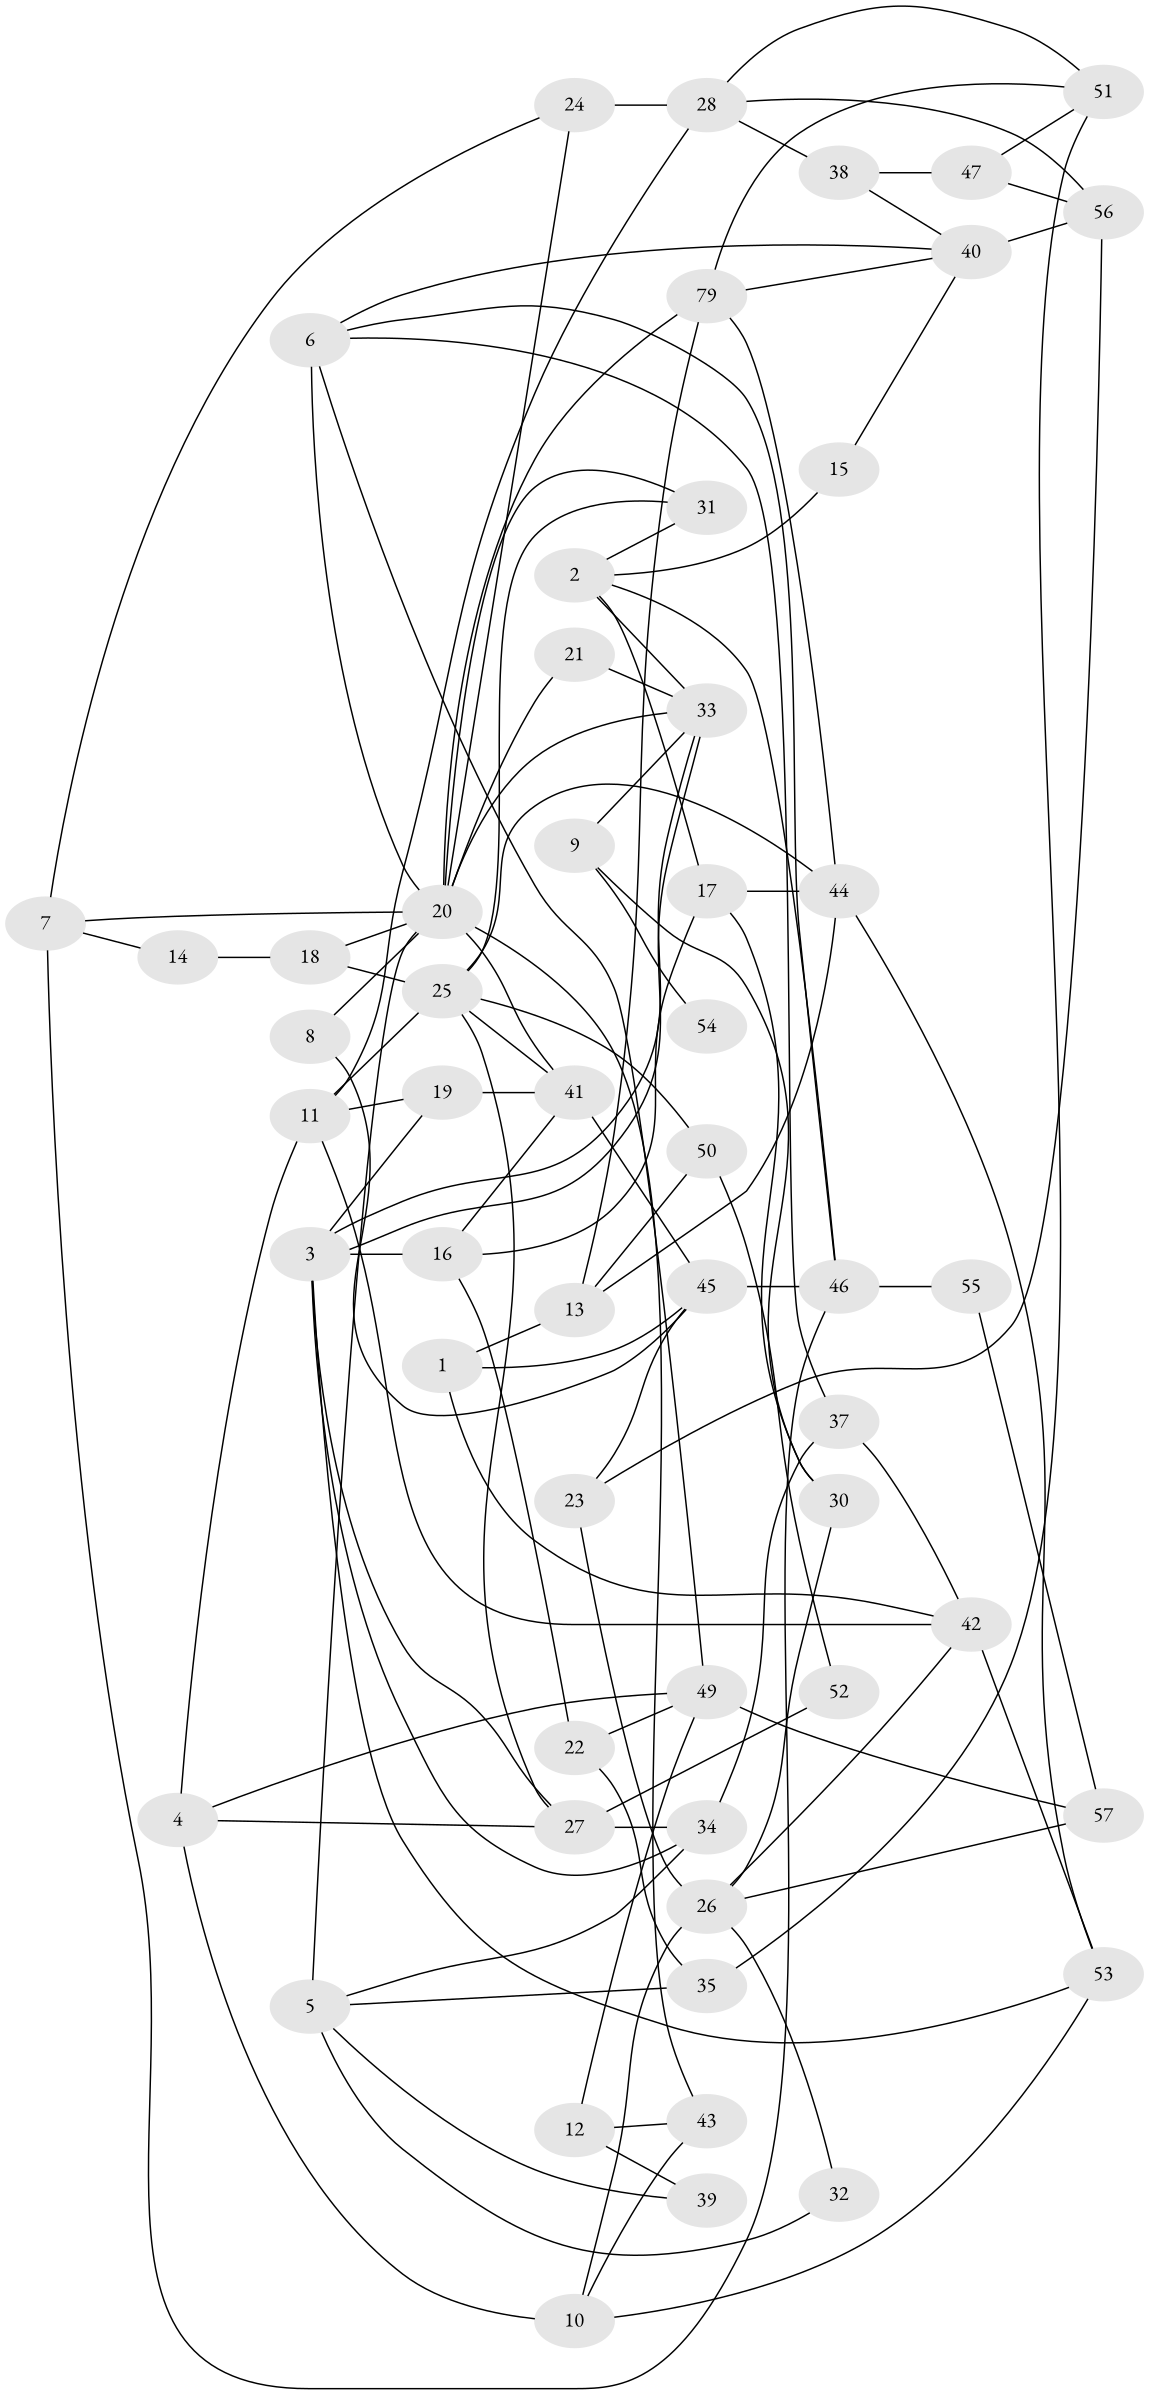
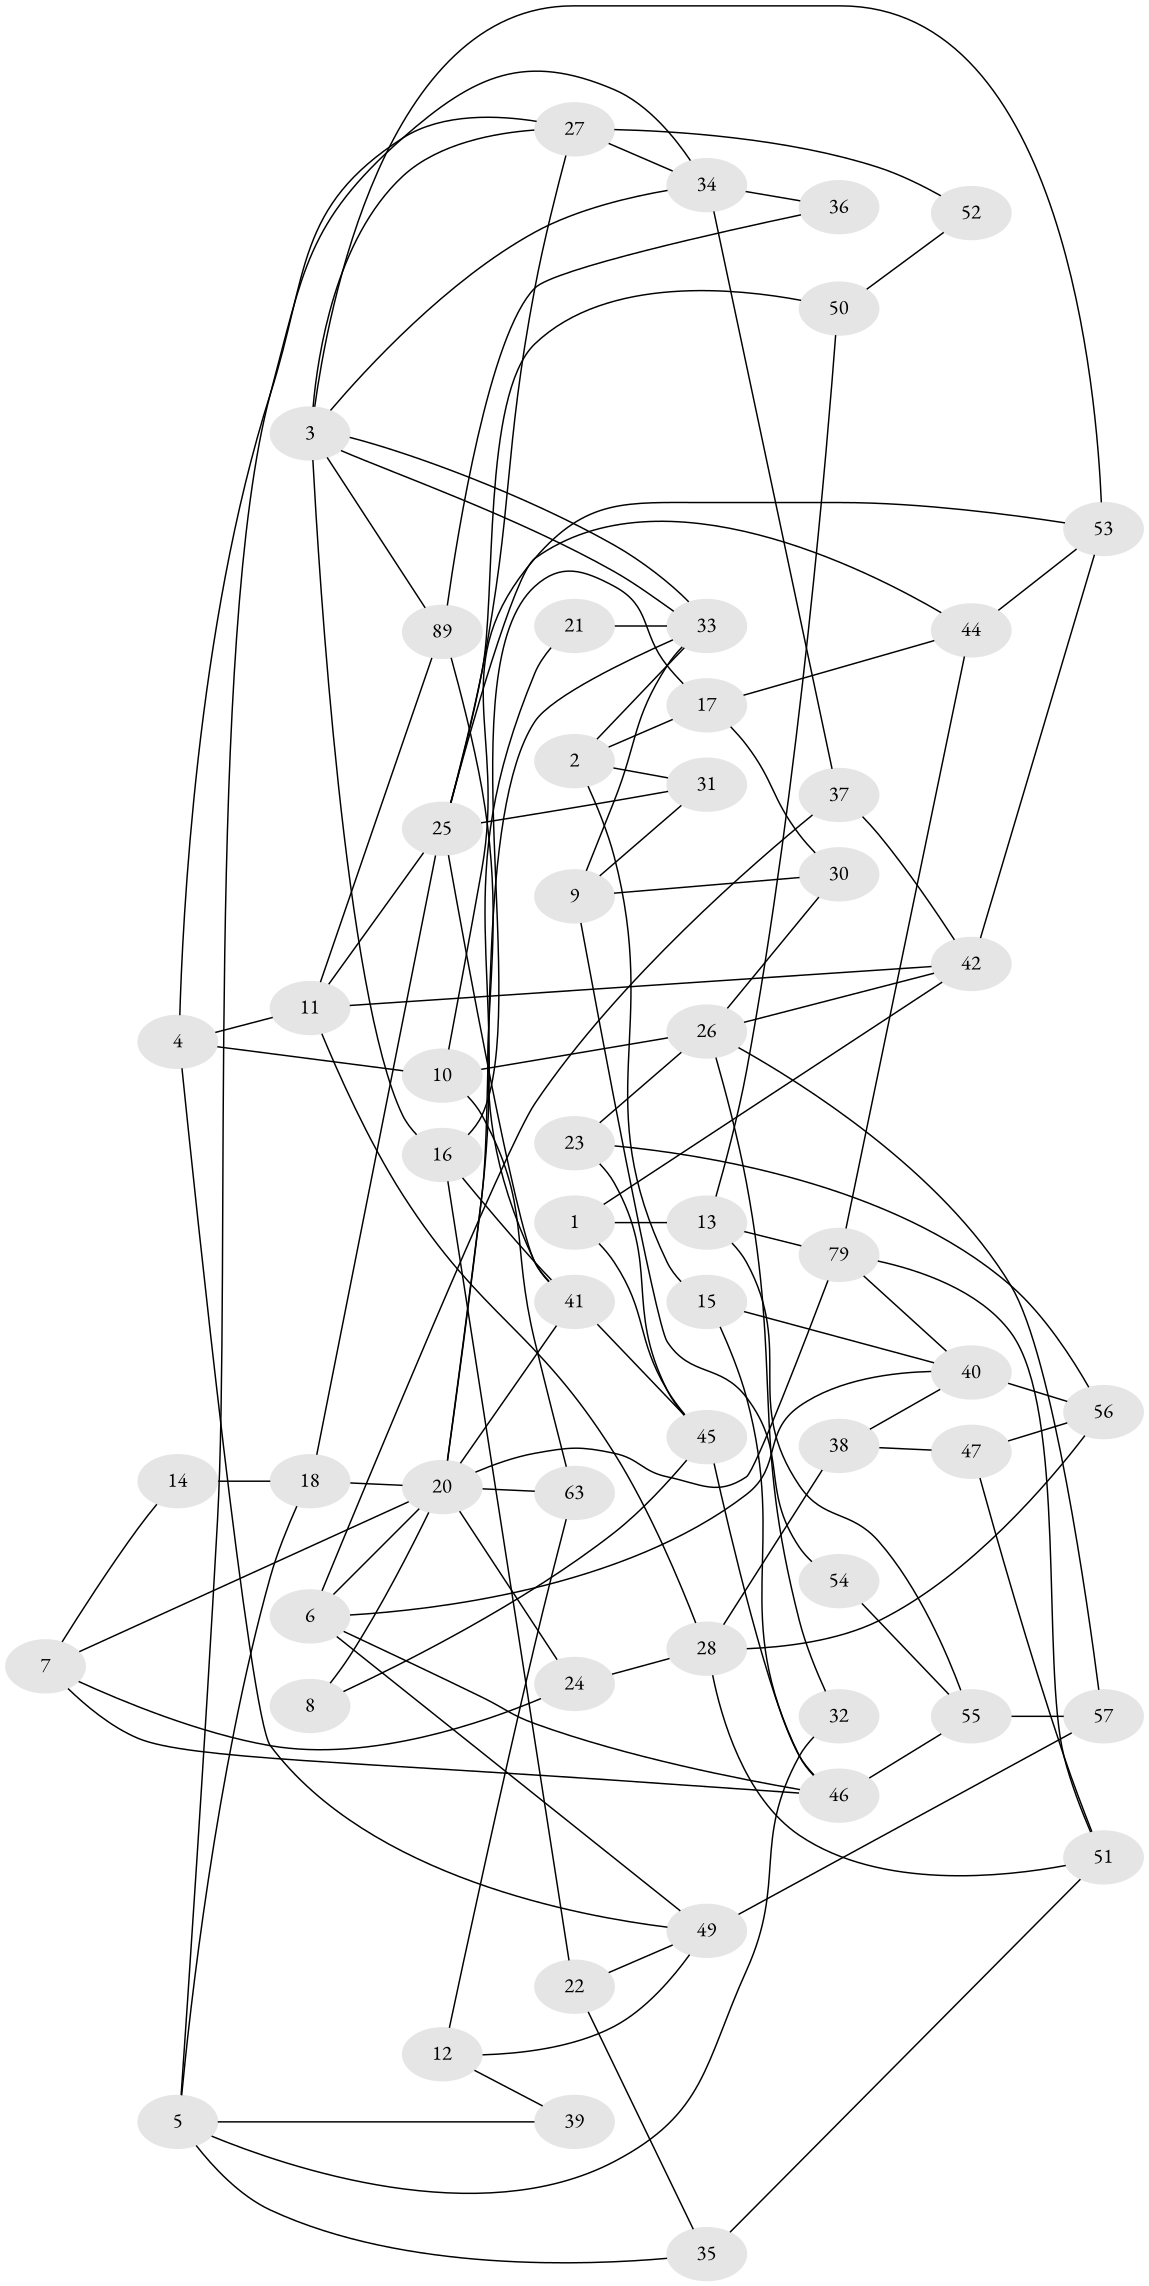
none -> (839, 207)
(530, 493) -> (641, 841)
(774, 770) -> (763, 1542)
(442, 1093) -> (442, 632)
(765, 1162) -> (796, 1479)
(343, 1452) -> (222, 1797)
none -> (905, 1649)
(707, 2121) -> (575, 1493)
